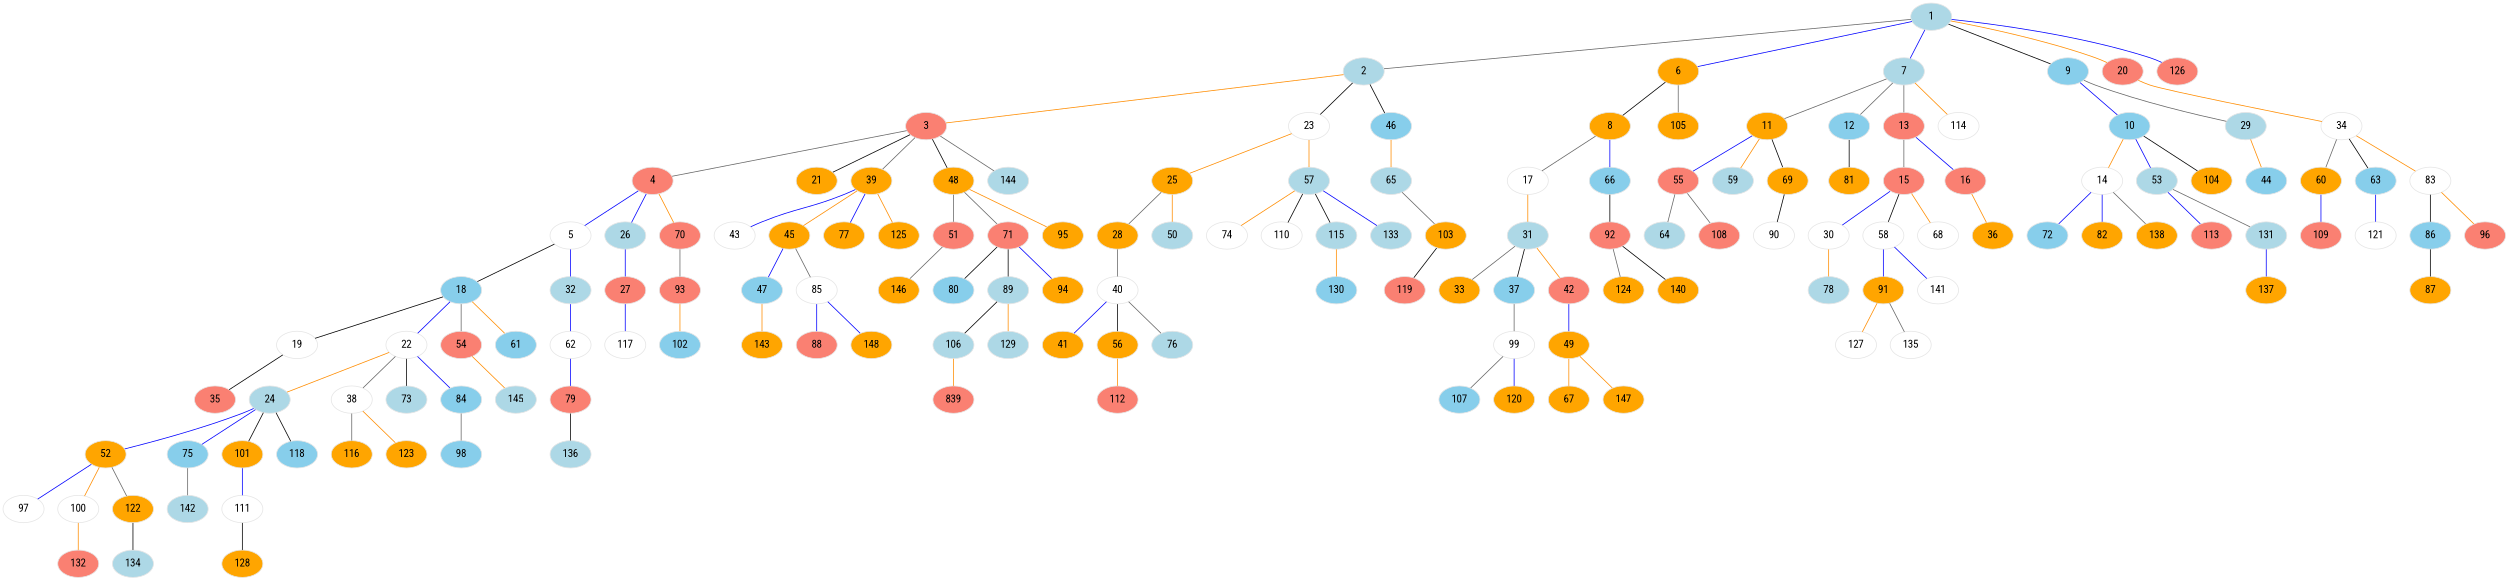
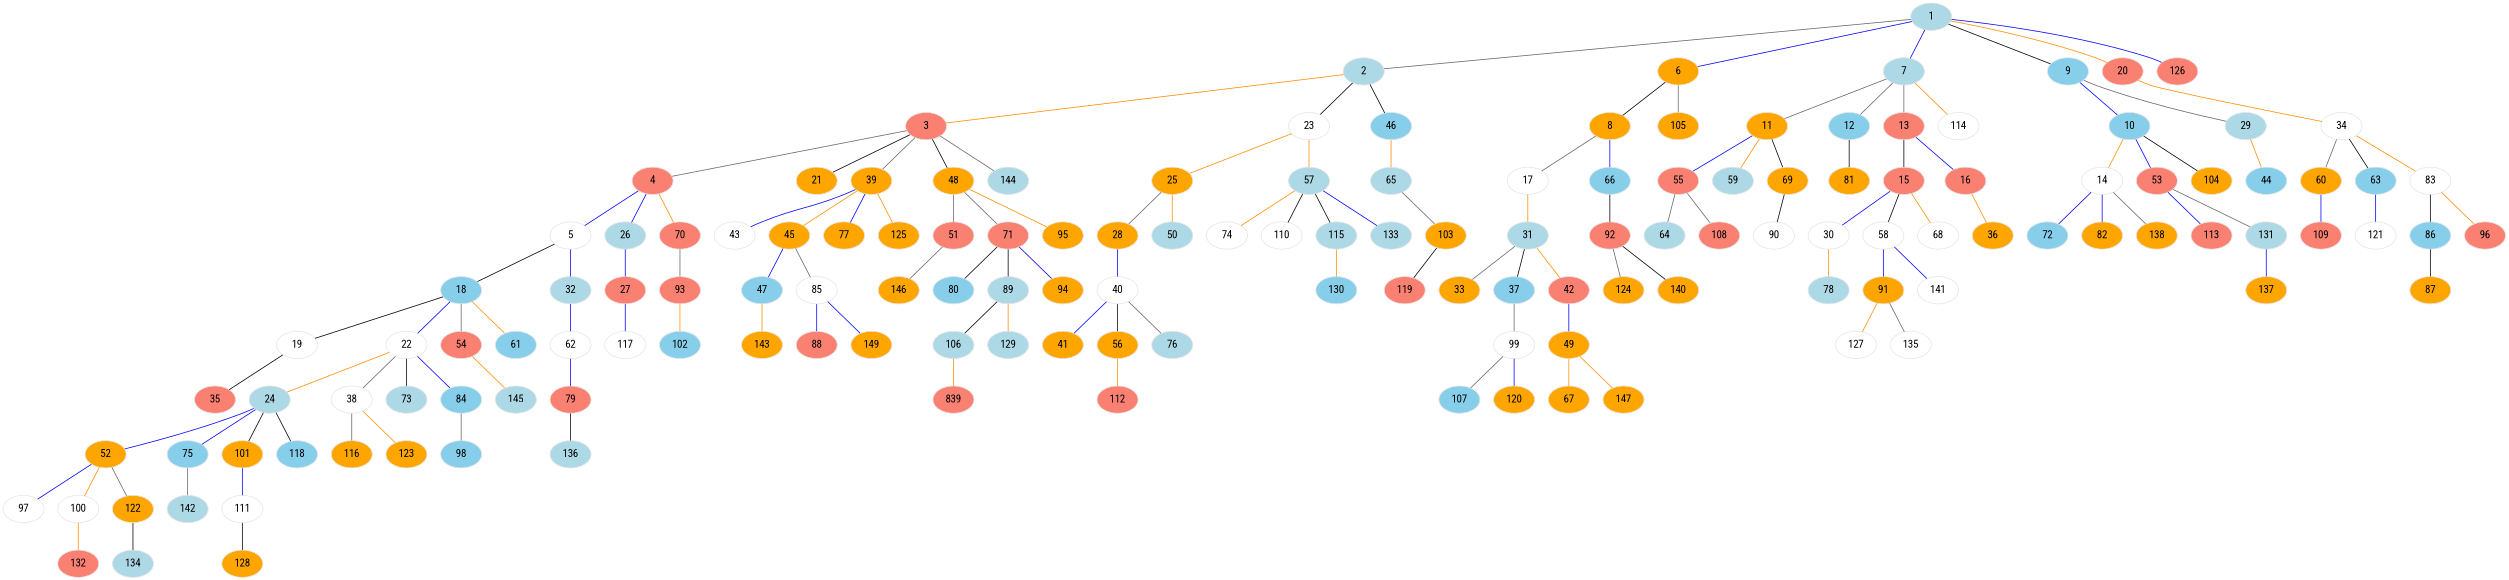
(1904, 154) -> (1904, 154)
(2157, 181) -> (2157, 181)
(1118, 263) -> (1118, 263)
(871, 345) -> (871, 345)
